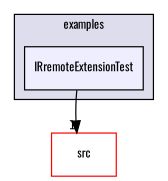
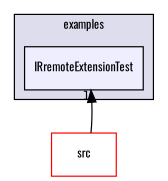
(76, 107) -> (92, 118)
